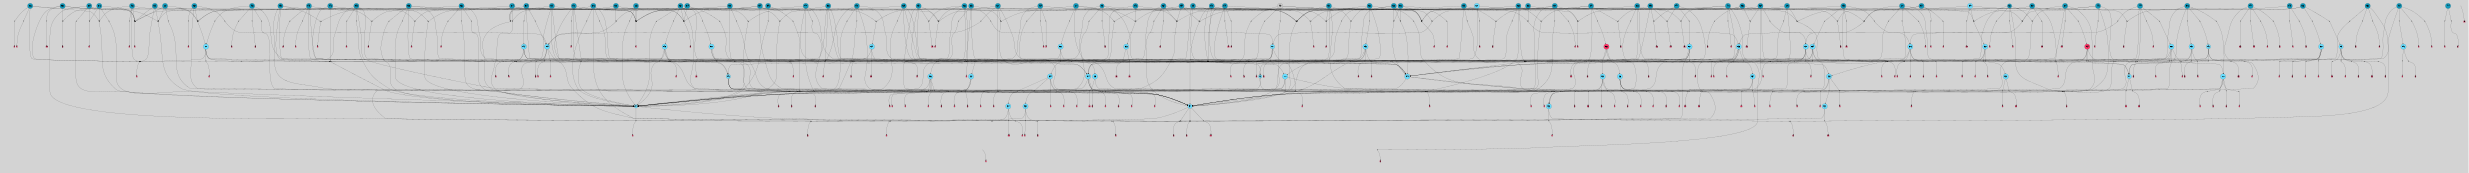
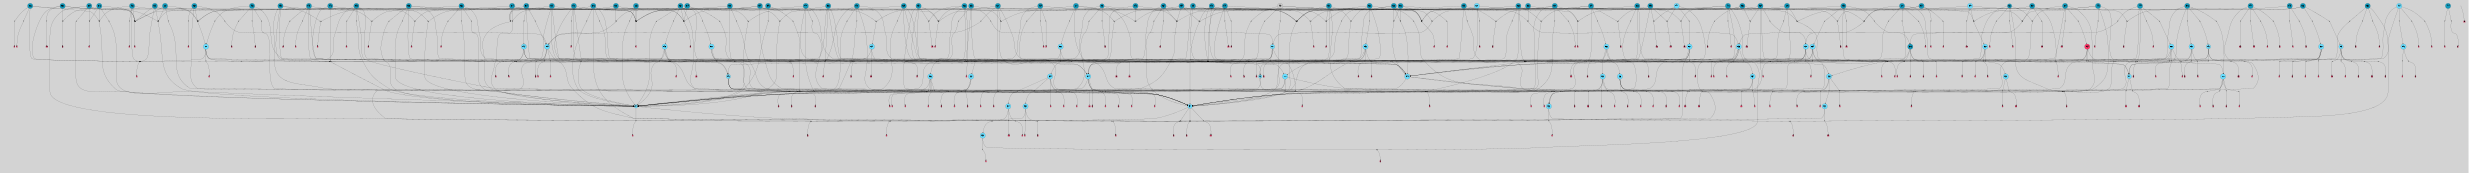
(1677, 6) -> (1677, 6)
(2399, 6) -> (2399, 6)
(1126, 47) -> none
(1606, 47) -> (1606, 47)
(1910, 47) -> (1910, 47)
(1095, 76) -> none
none -> (983, 136)
